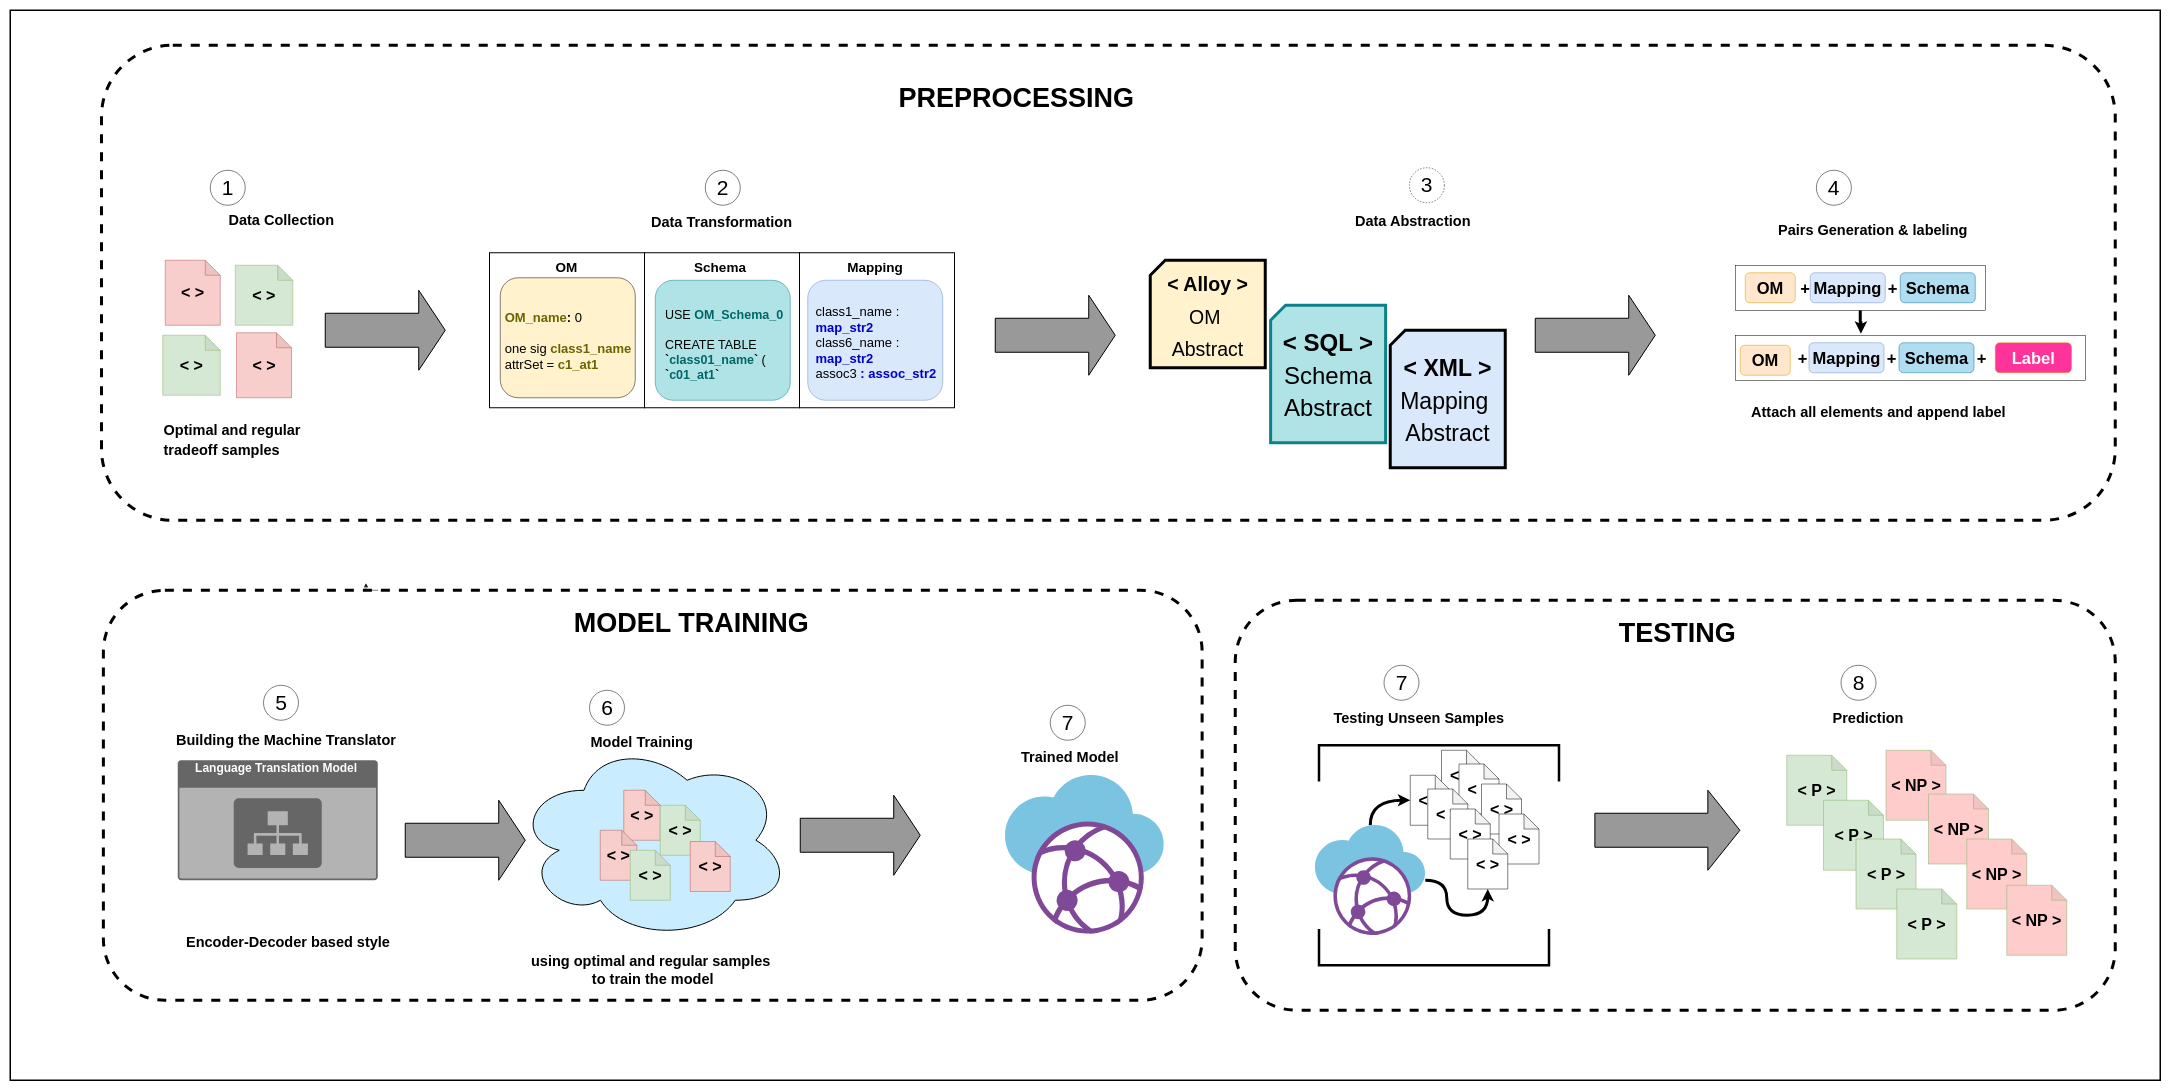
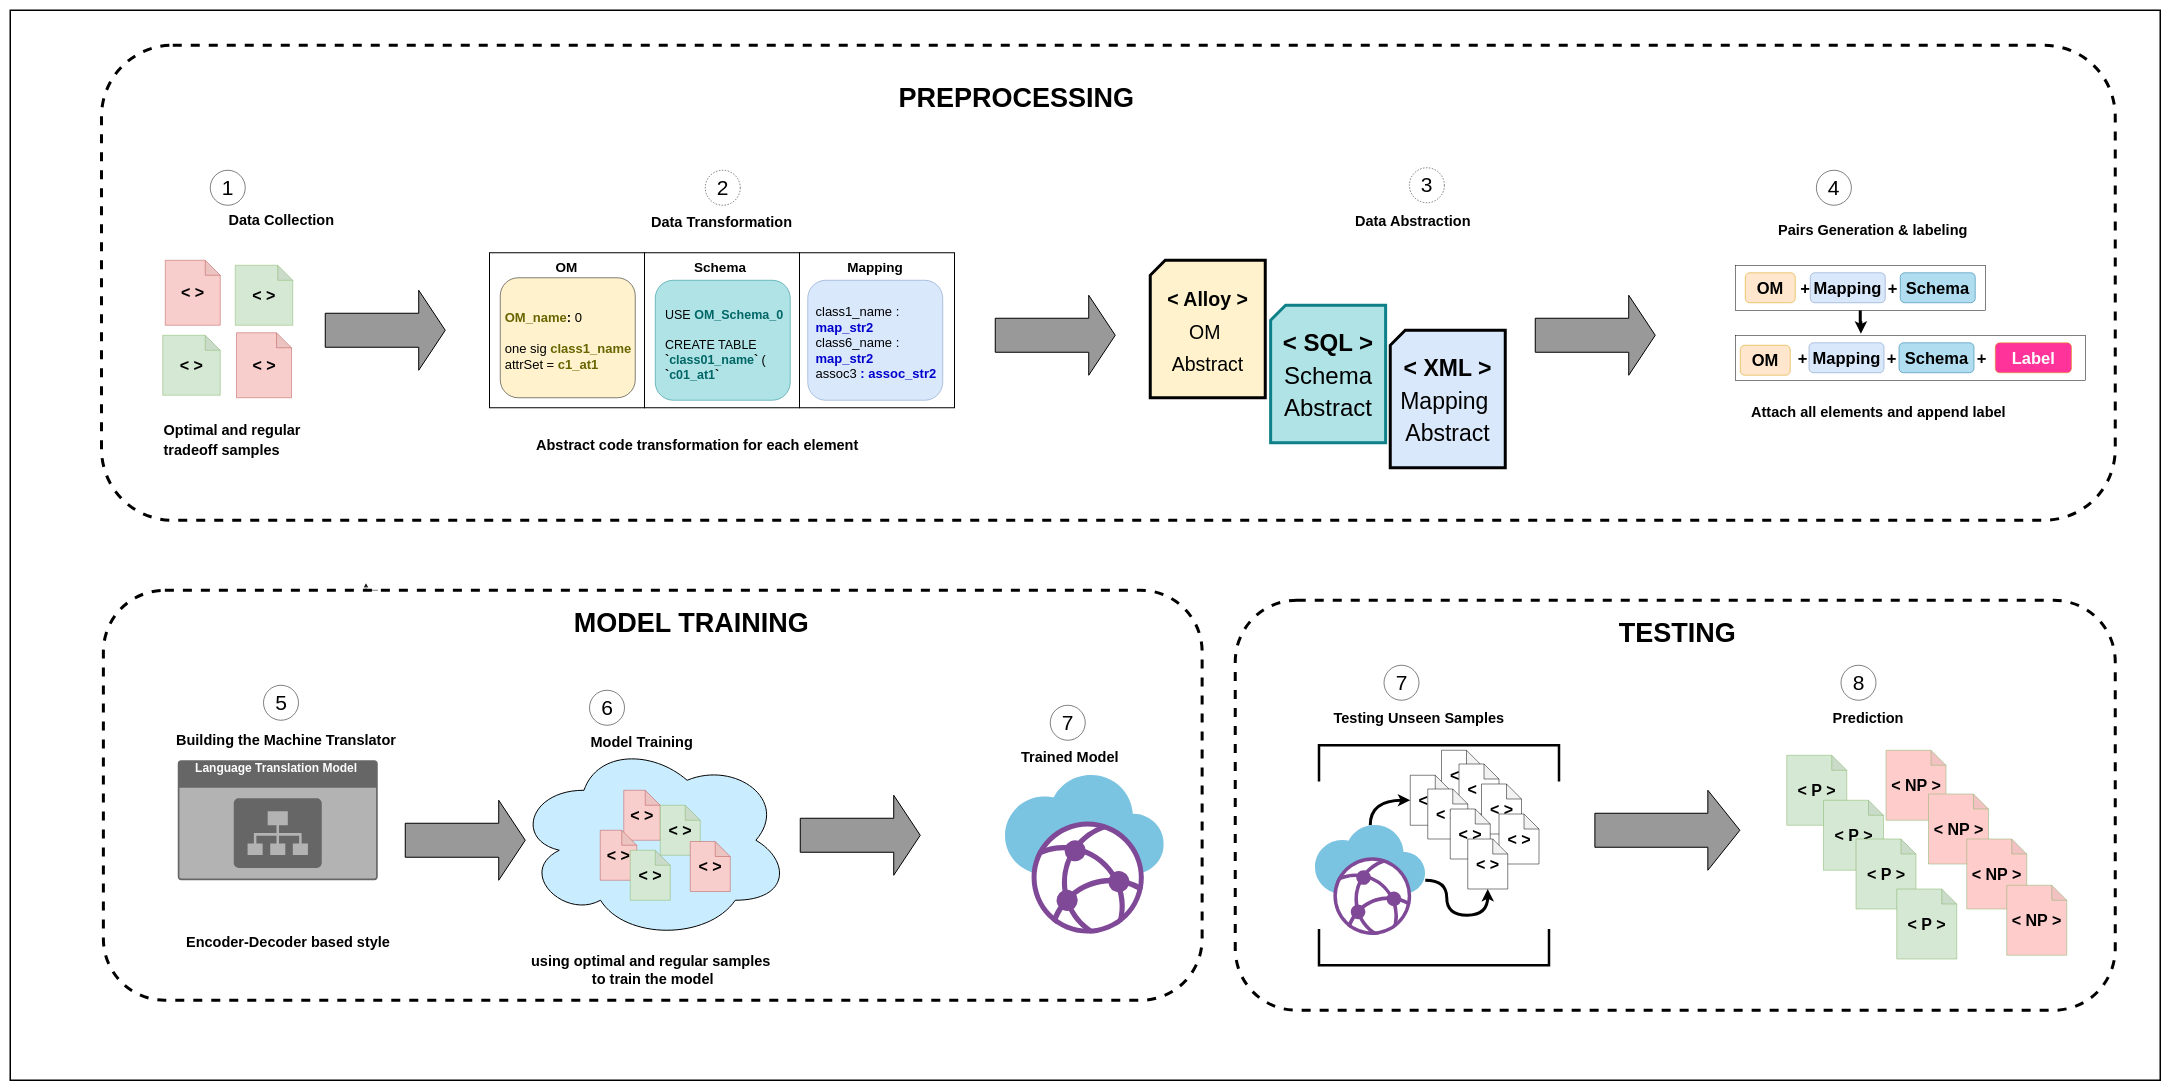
(723, 188) -> (723, 188)
(1208, 314) -> (1208, 329)
none -> (698, 444)
